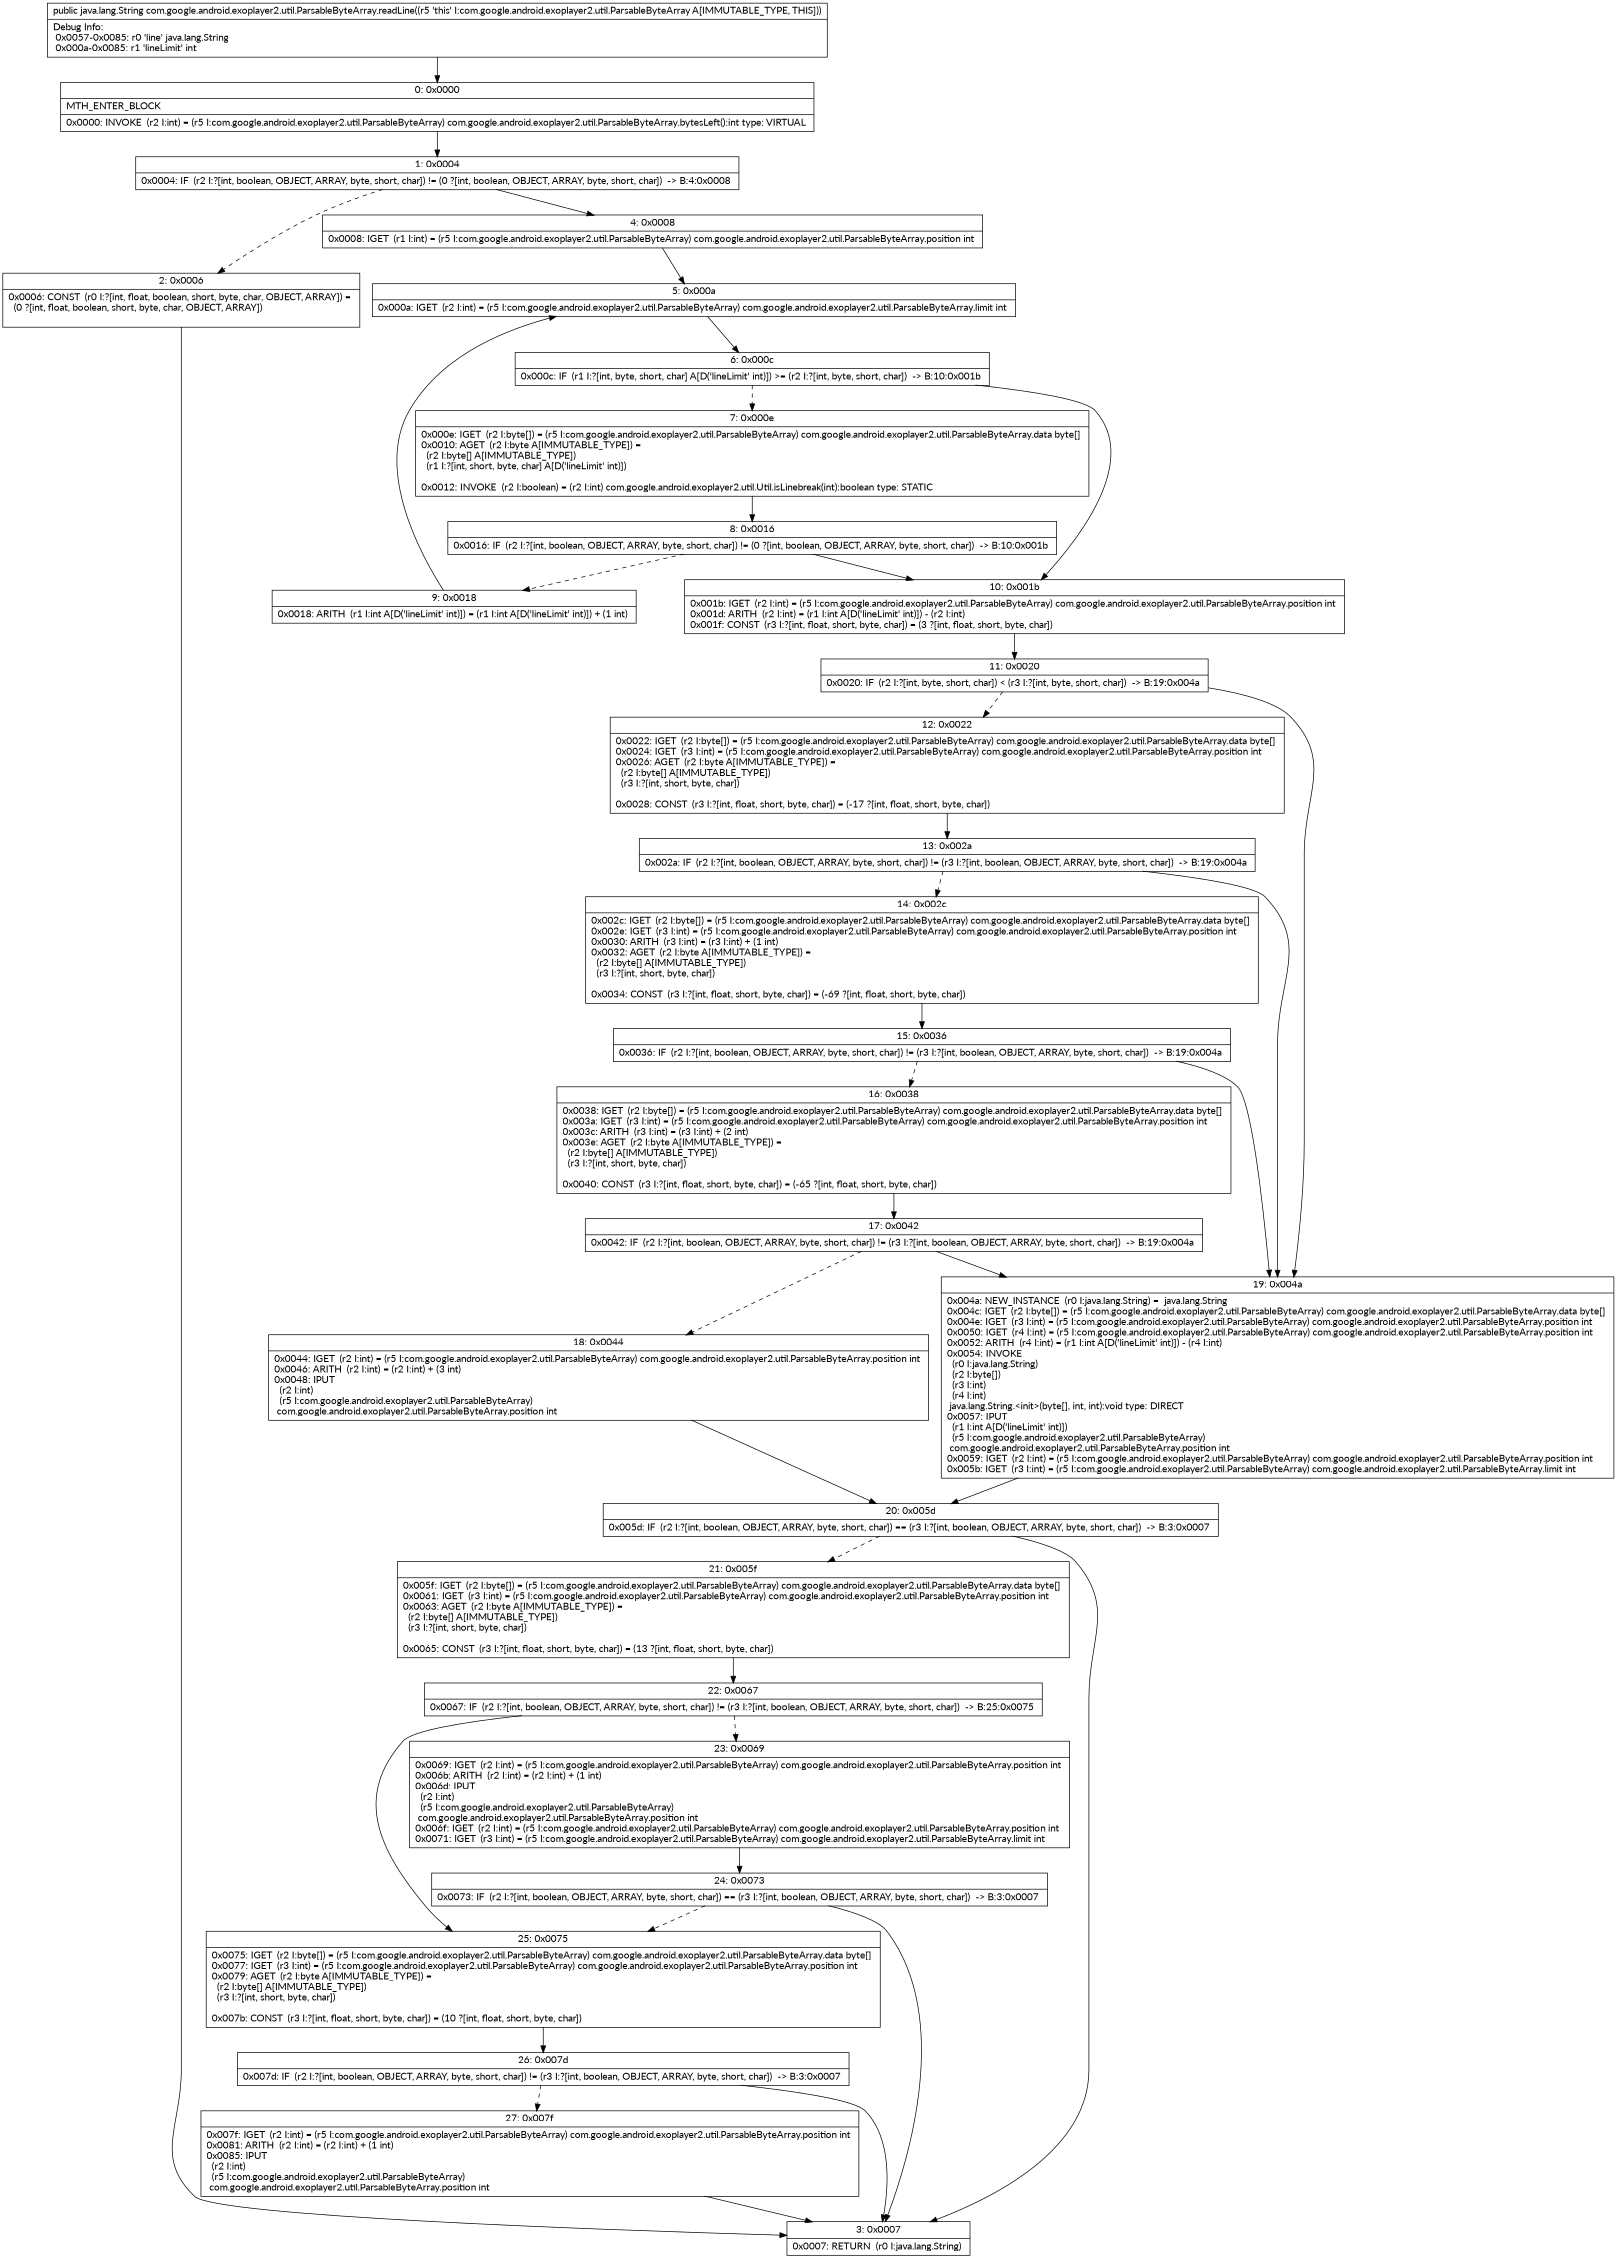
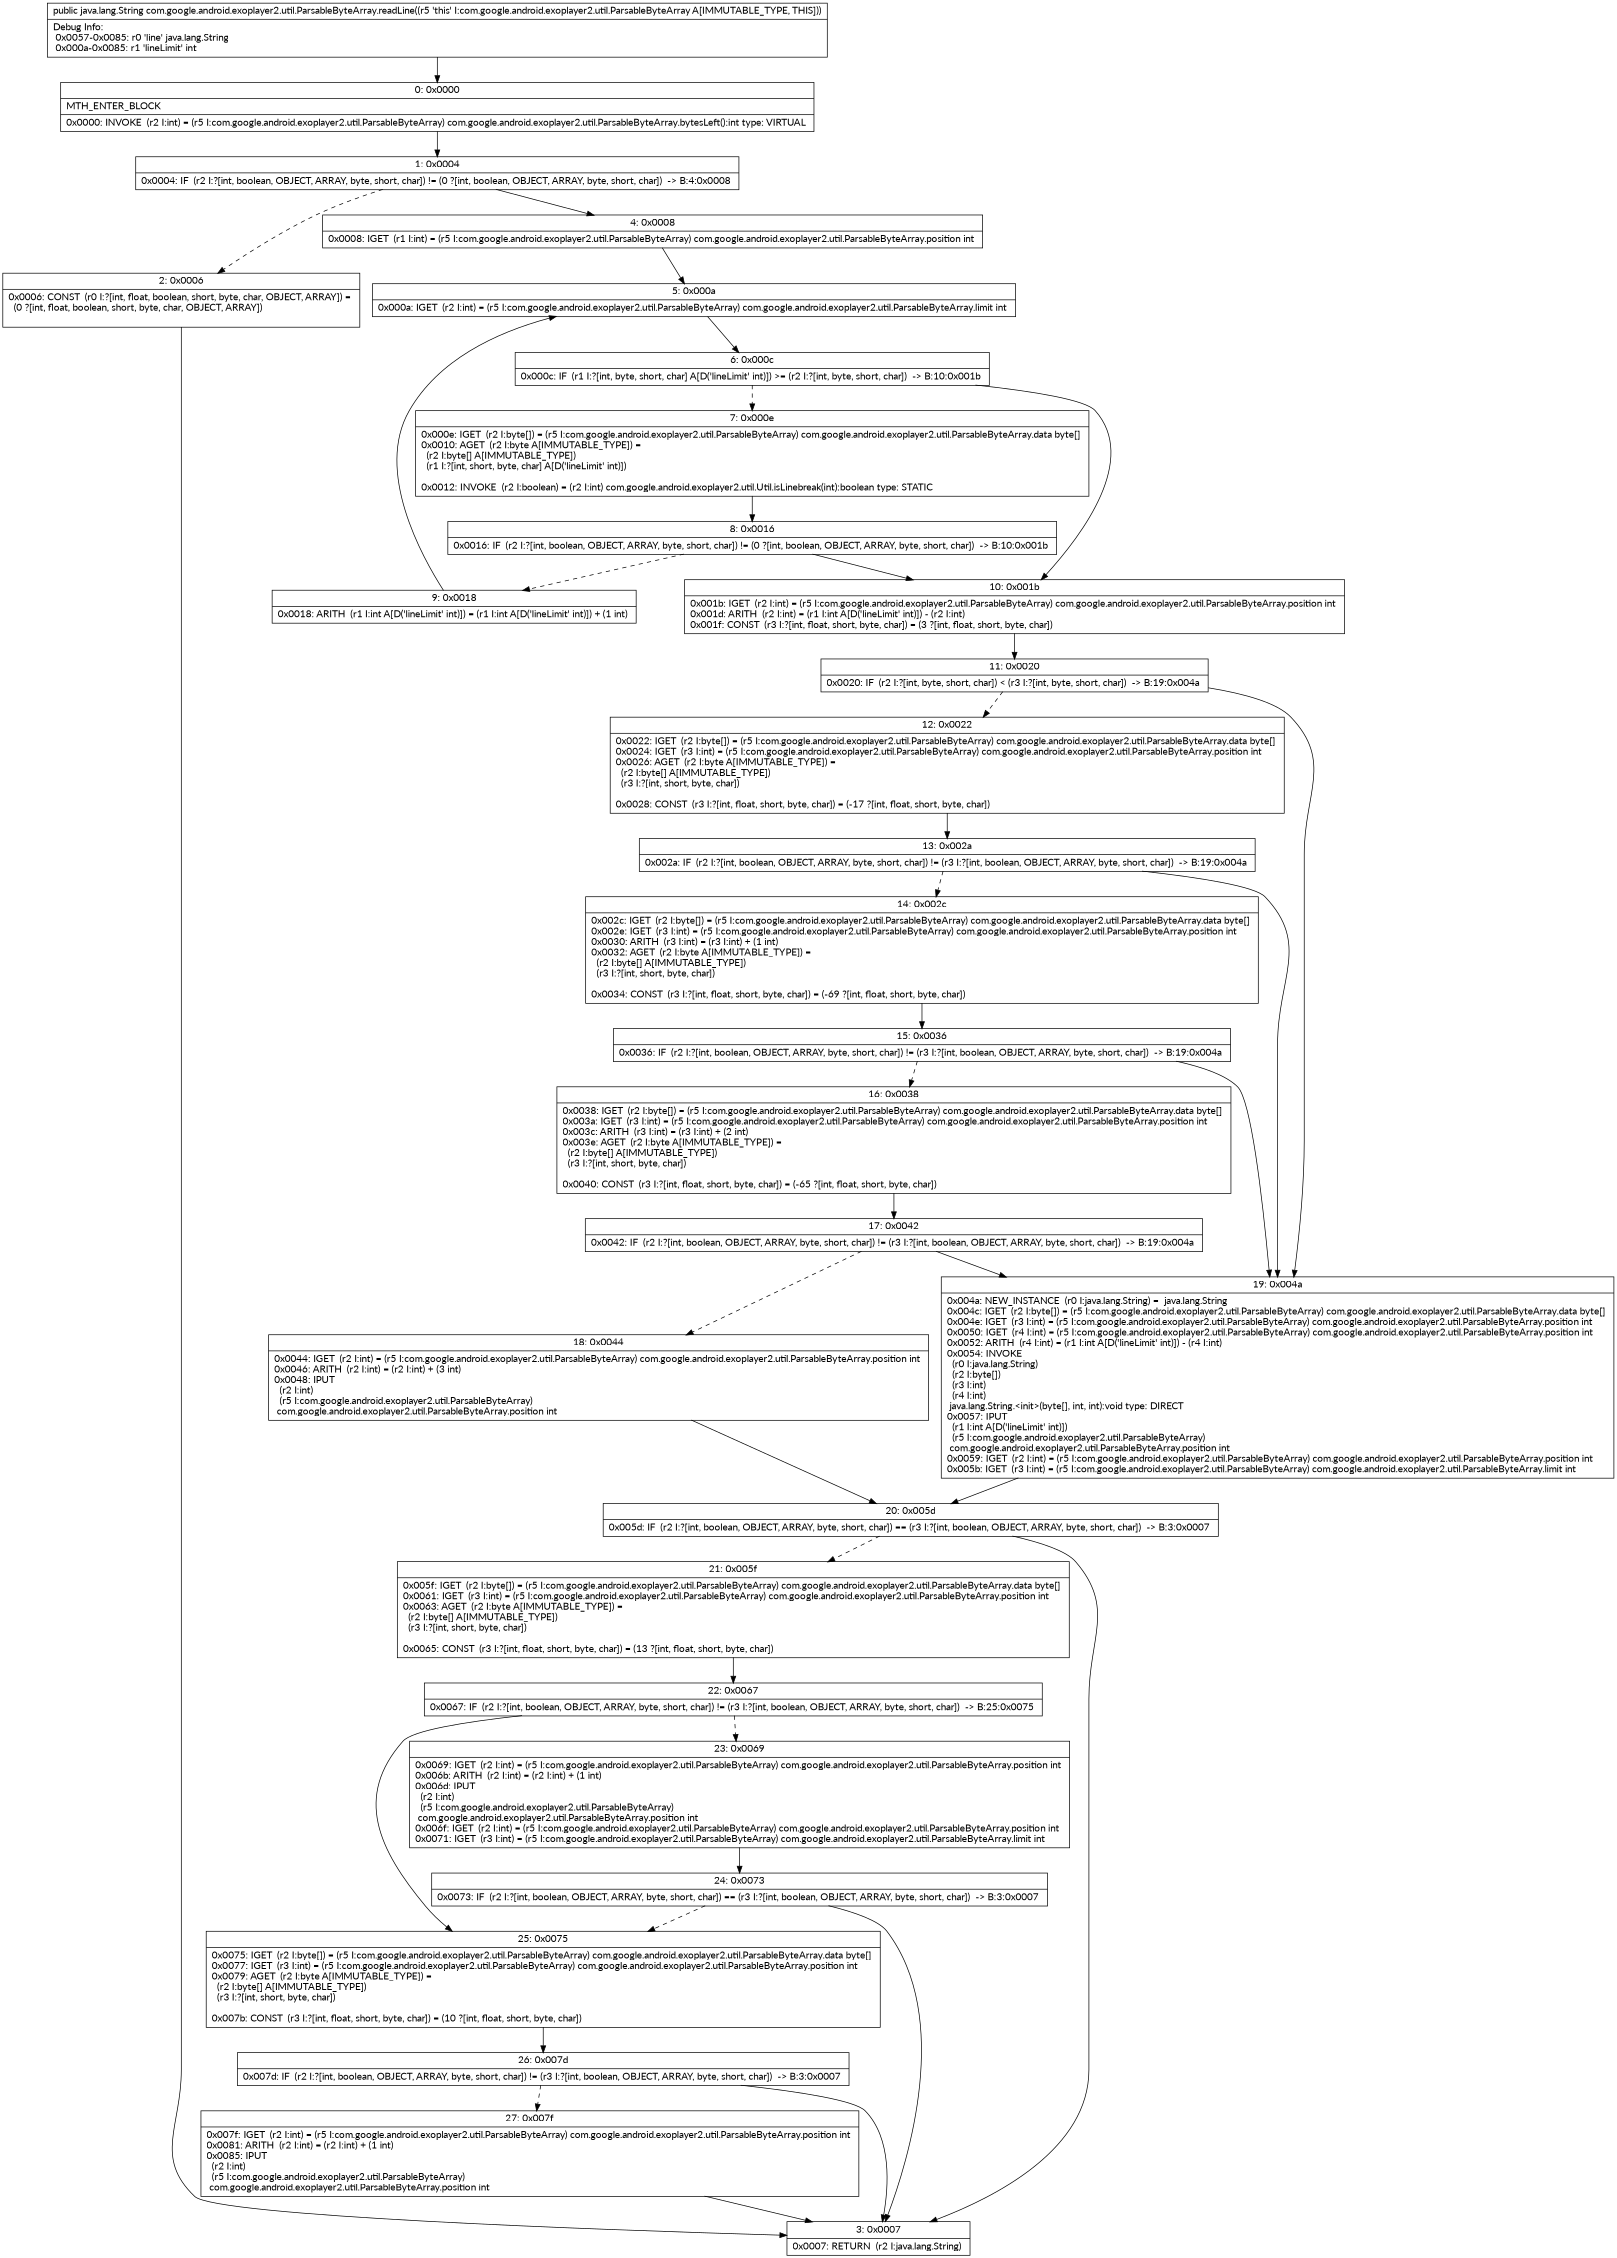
(878, 2247) -> (878, 2247)
